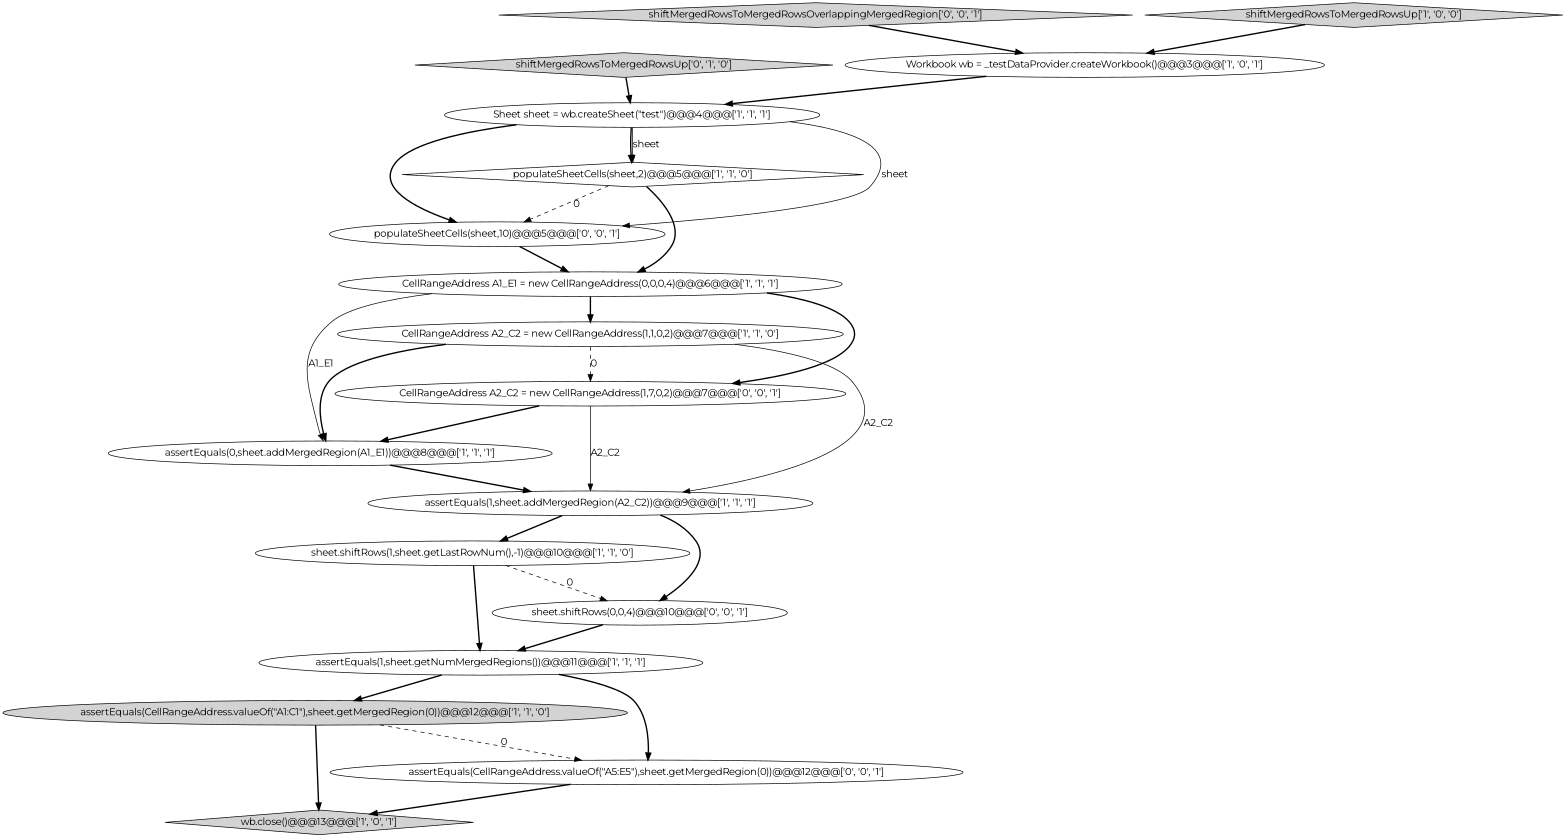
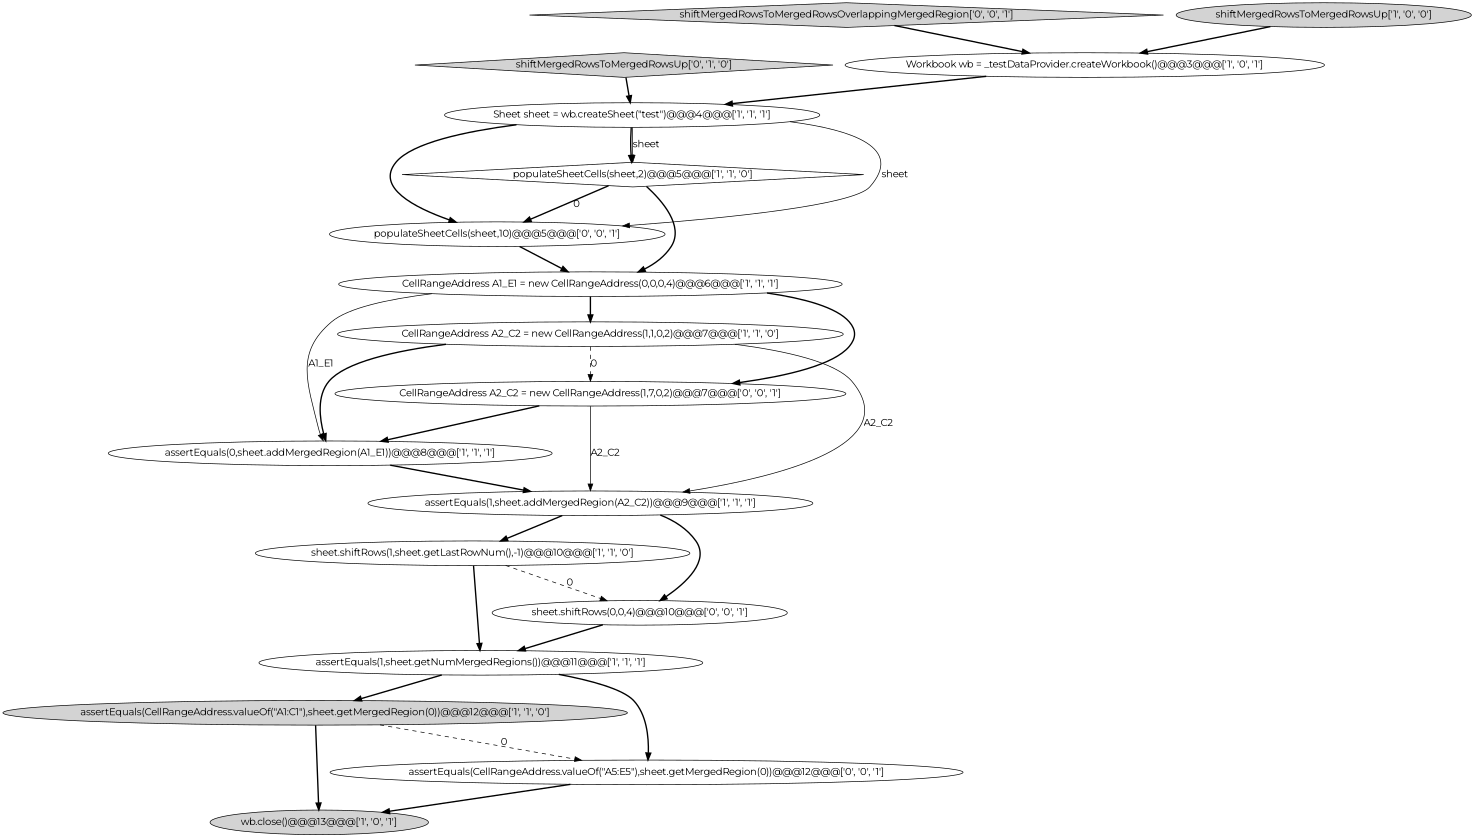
(1354, 15) -> (1324, 15)
(570, 202) -> (570, 202)
(319, 822) -> (319, 822)
